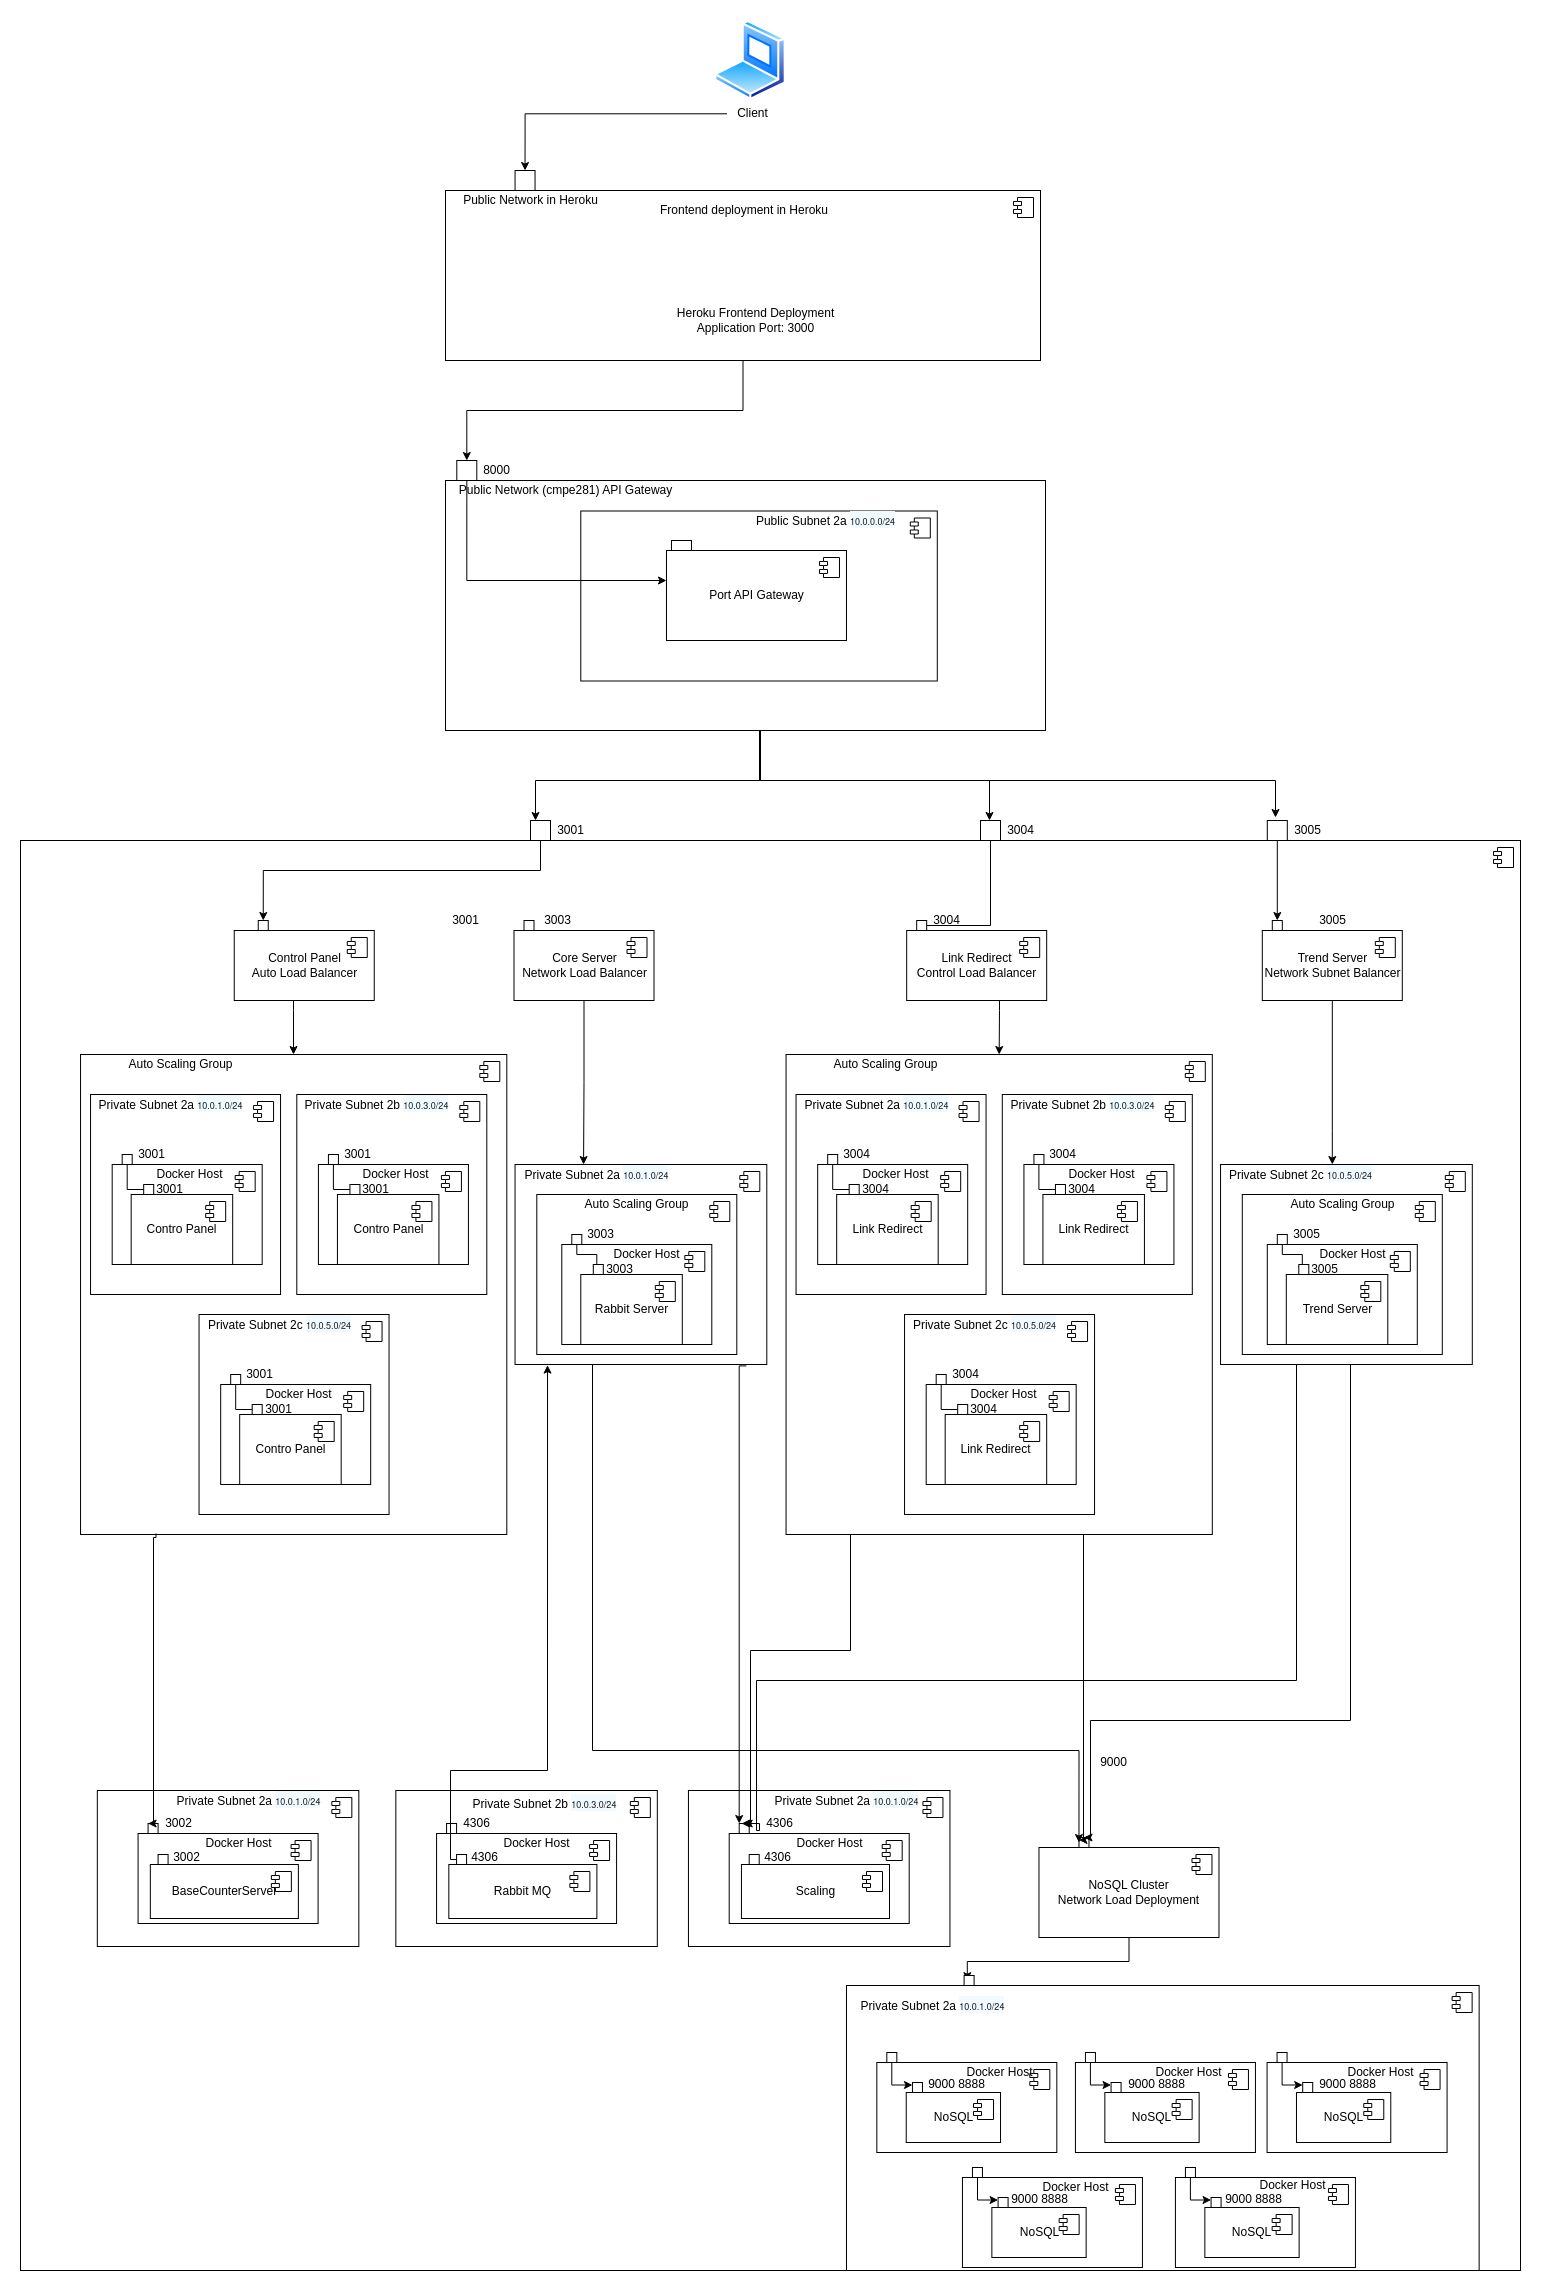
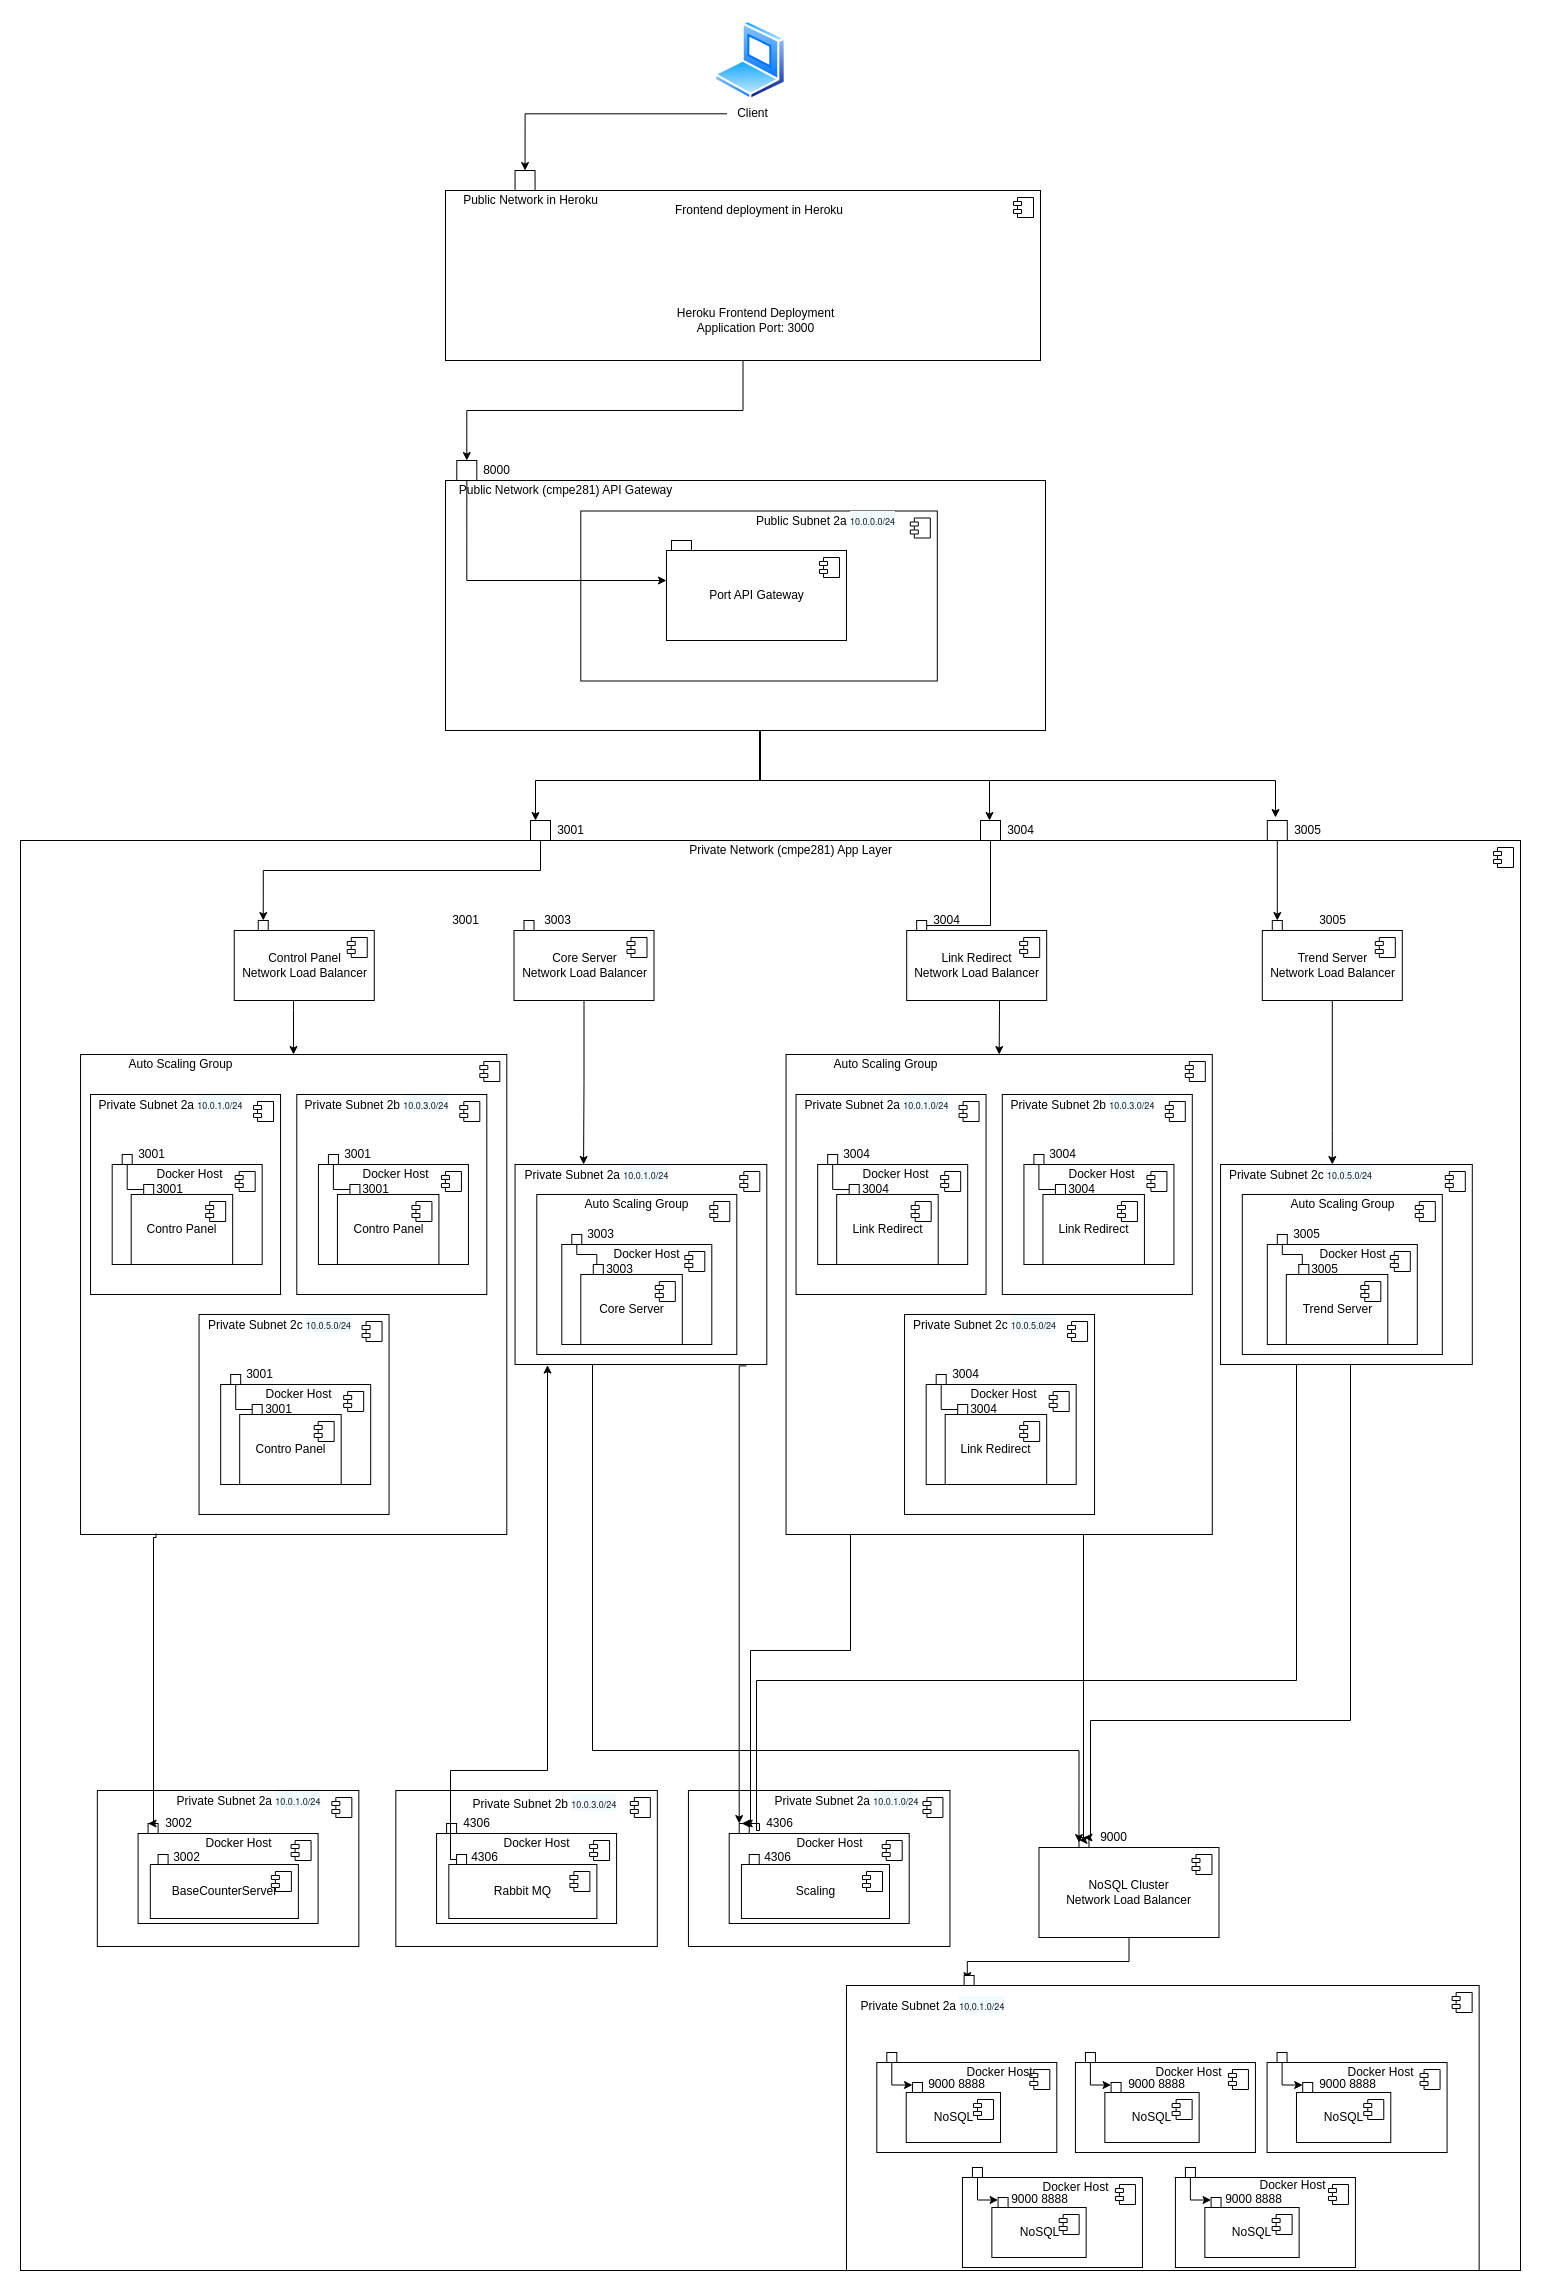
(744, 211) -> (759, 211)
none -> (791, 851)
(305, 966) -> (305, 966)
(977, 966) -> (977, 966)
(1333, 966) -> (1333, 966)
(632, 1310) -> (632, 1310)
(1114, 1763) -> (1114, 1838)
(1129, 1893) -> (1129, 1893)
